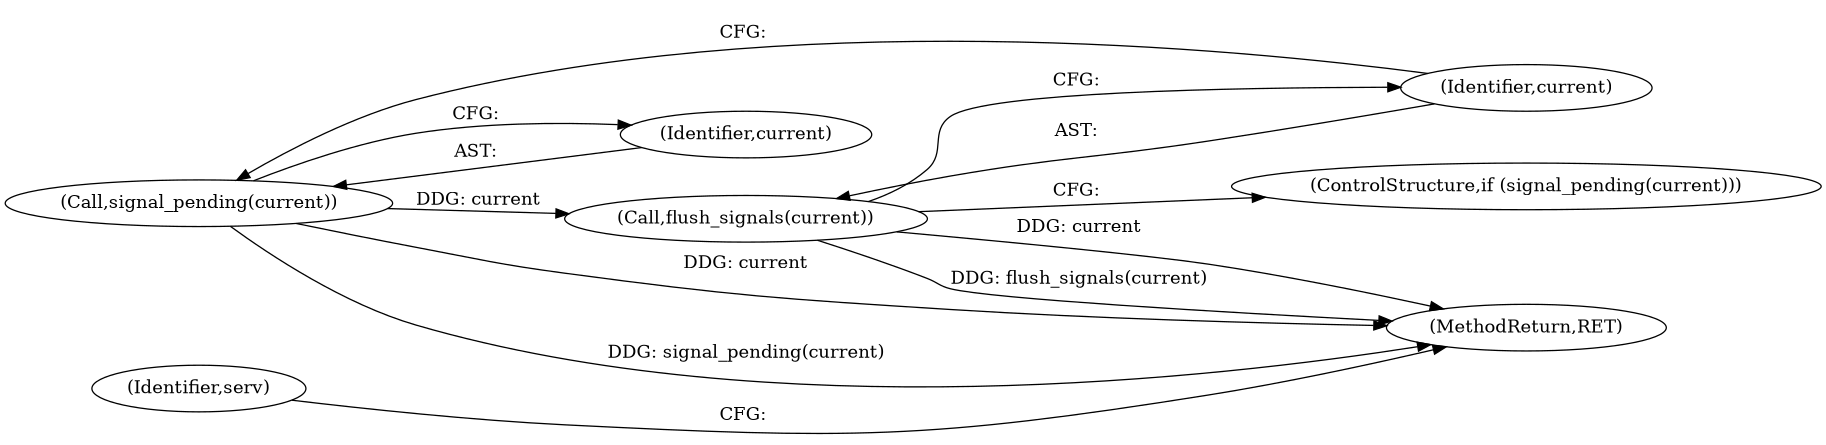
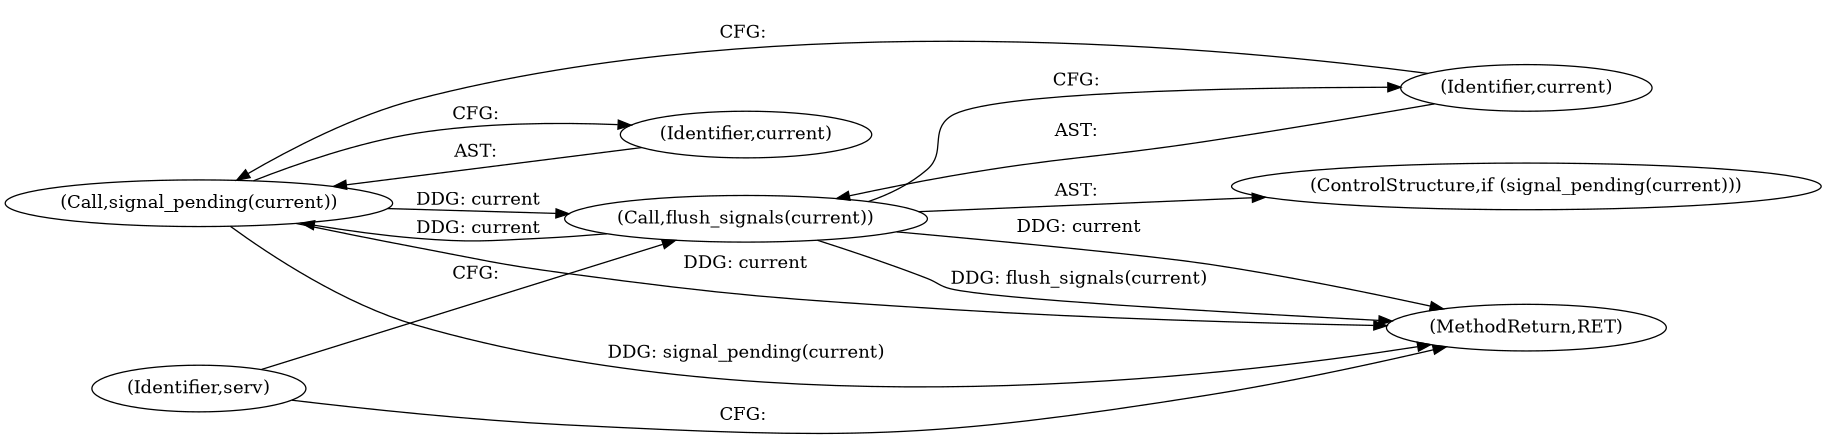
(1079, 191) -> (1079, 191)
none -> (460, 241)
none -> (462, 307)
